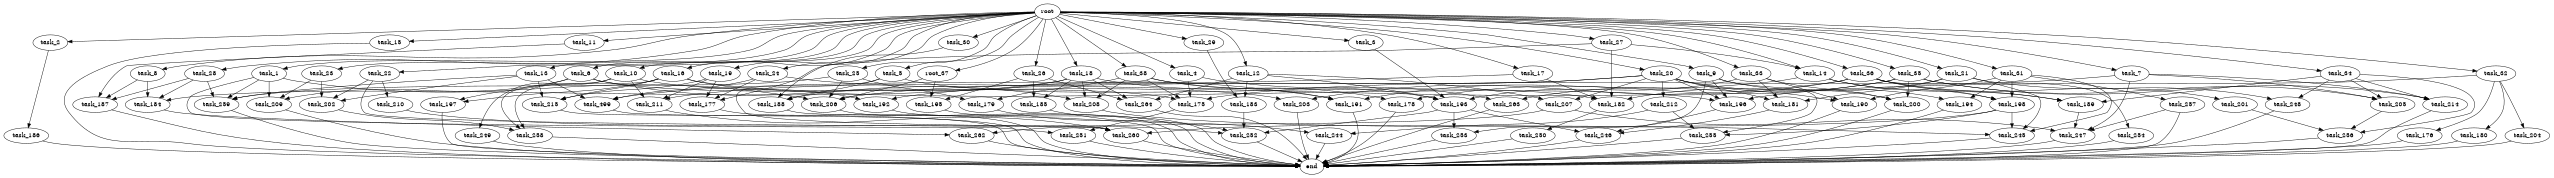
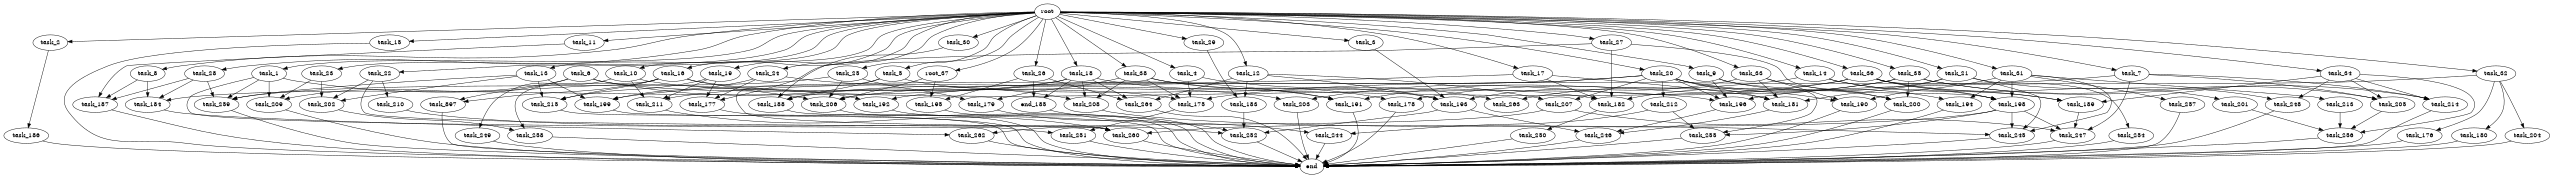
(1714, 54) -> (1783, 74)
(831, 55) -> none
none -> (1659, 85)
(539, 86) -> none
(443, 105) -> (443, 105)
(597, 105) -> (597, 105)
(1034, 105) -> (1034, 105)
none -> (2340, 105)
(2130, 120) -> (2040, 119)
(1408, 134) -> none
(1454, 136) -> none
